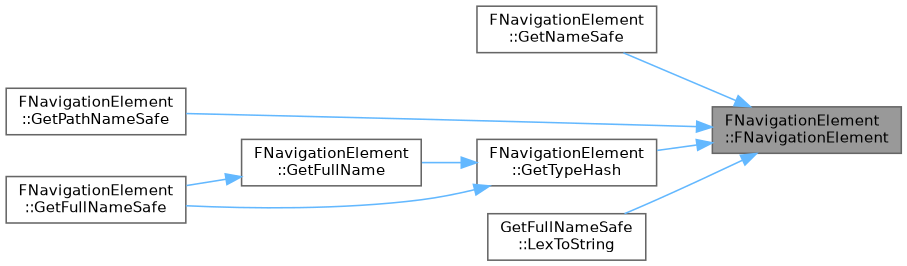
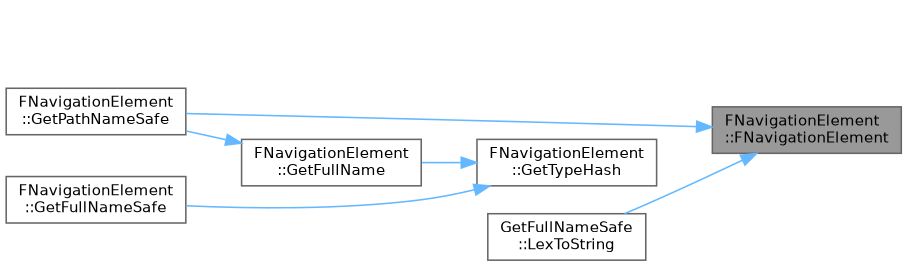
(567, 29) -> none
(677, 148) -> none
(206, 182) -> (206, 135)
